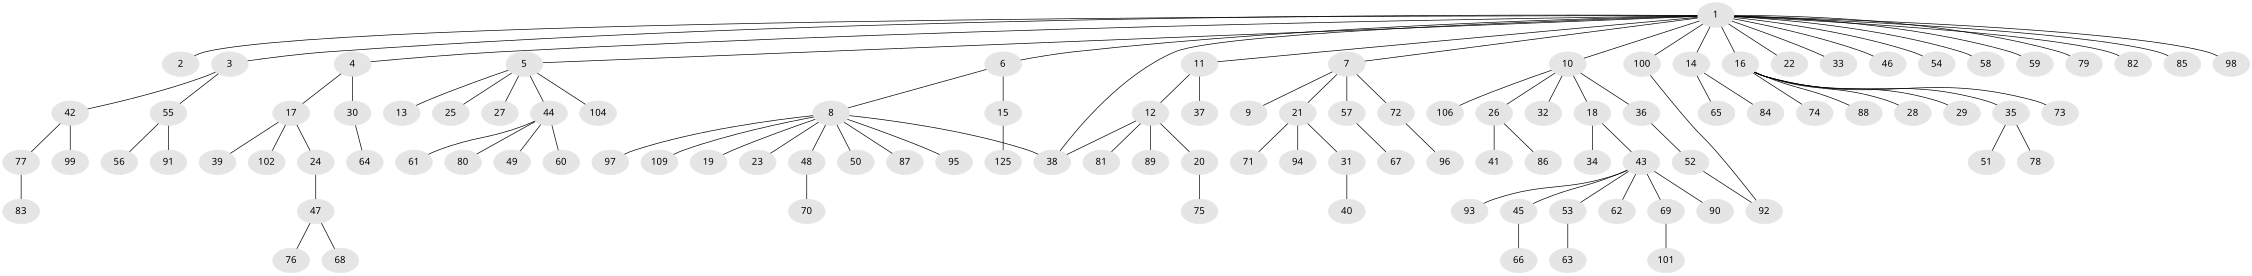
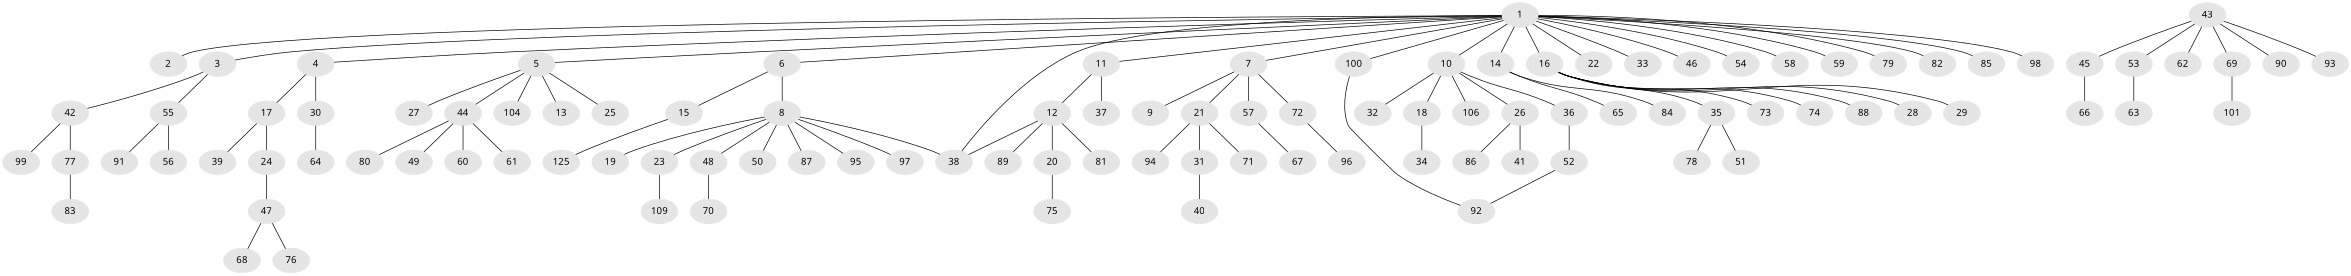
(743, 133) -> (659, 187)
(1617, 138) -> none
(267, 162) -> none
